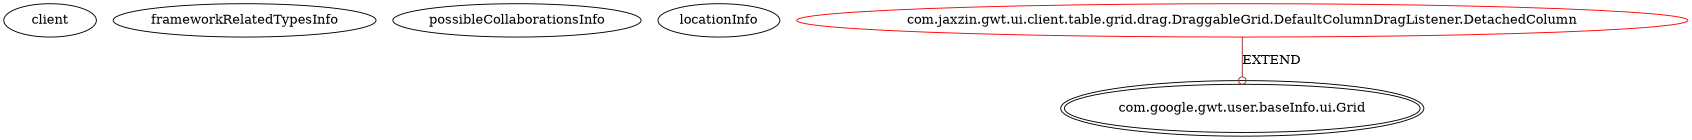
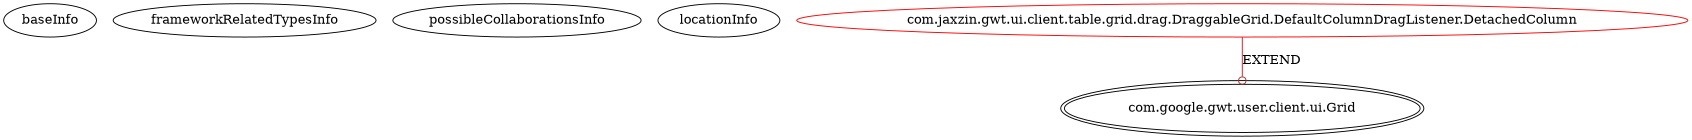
(50, 20) -> (50, 20)
(1242, 108) -> (1242, 108)
